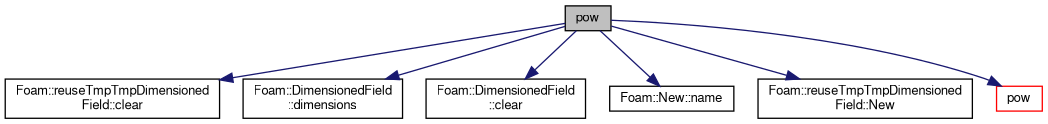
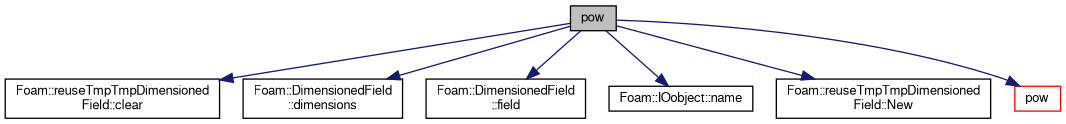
(506, 99) -> (506, 99)
(672, 99) -> (681, 99)
